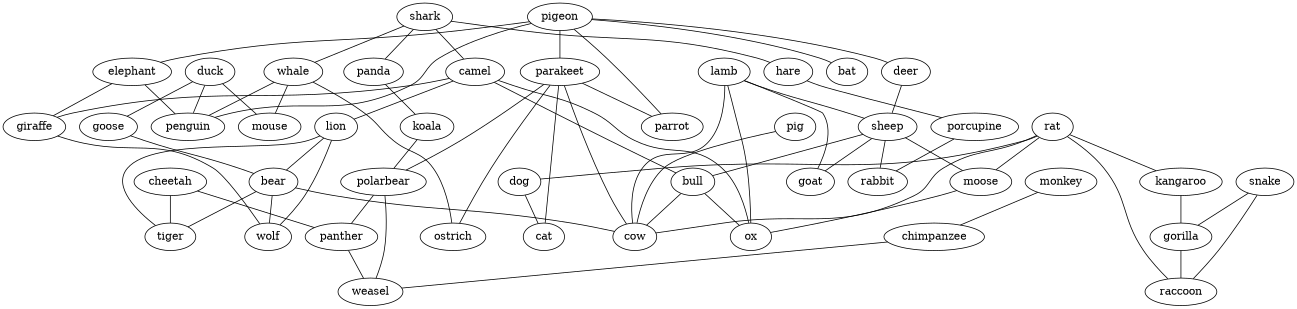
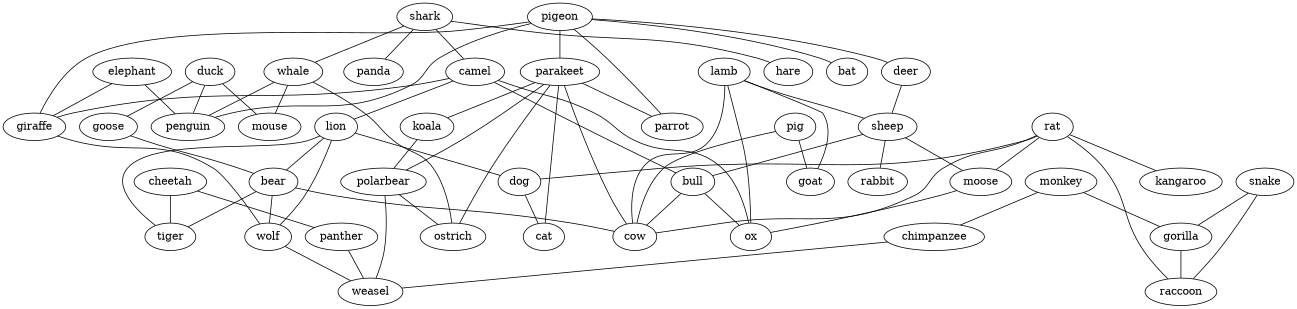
(345, 40) -> (270, 33)
(398, 97) -> (491, 100)
(975, 127) -> none
(848, 155) -> (803, 156)
none -> (442, 159)
(362, 209) -> (422, 212)
(1181, 209) -> (1118, 208)
none -> (318, 264)
